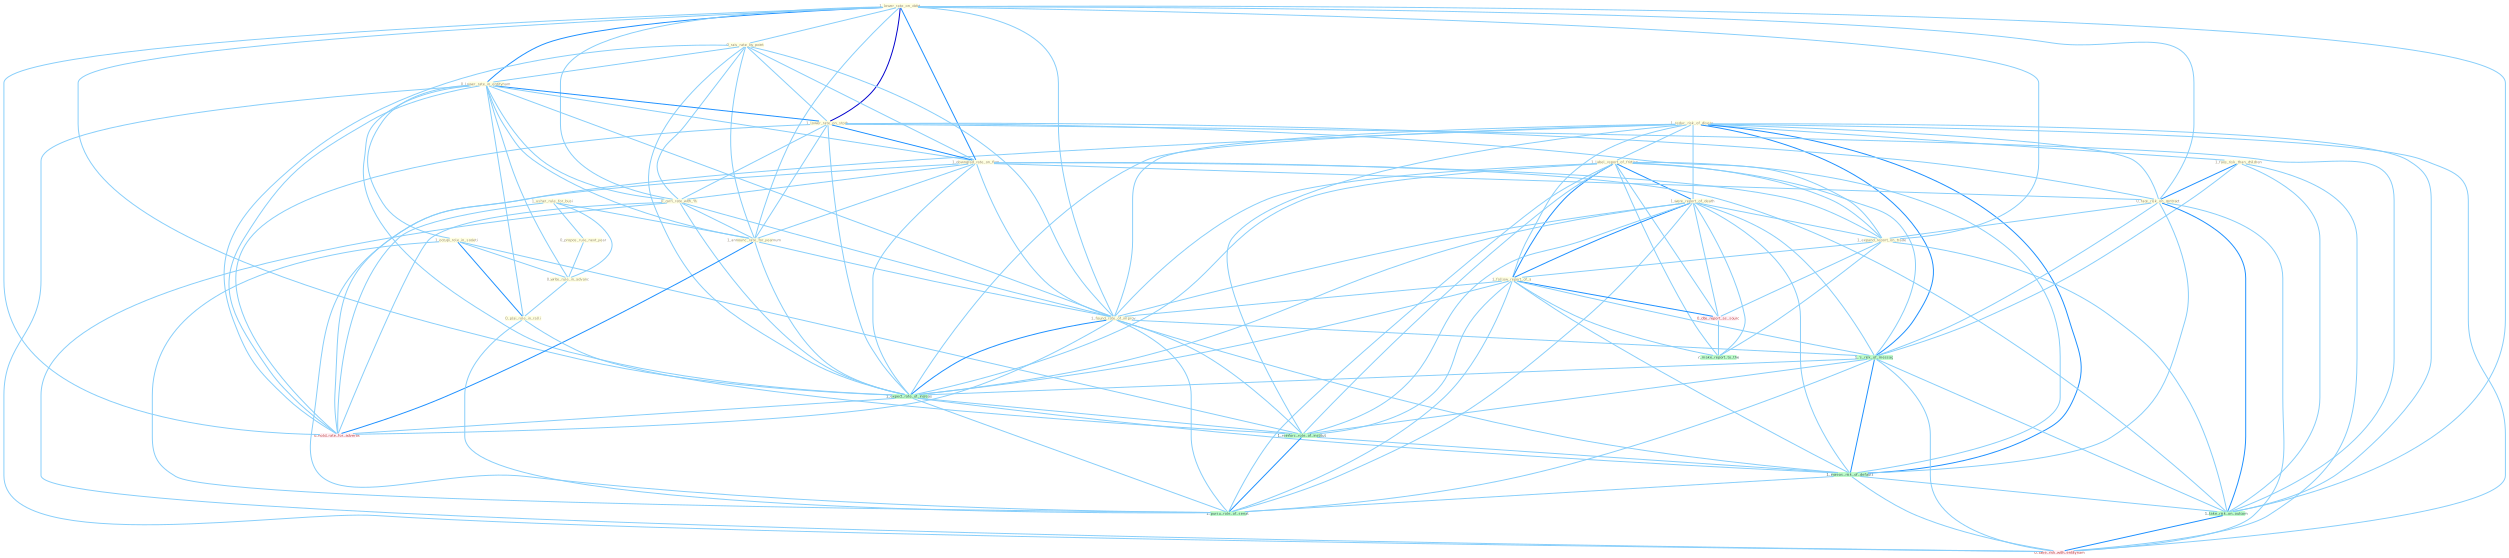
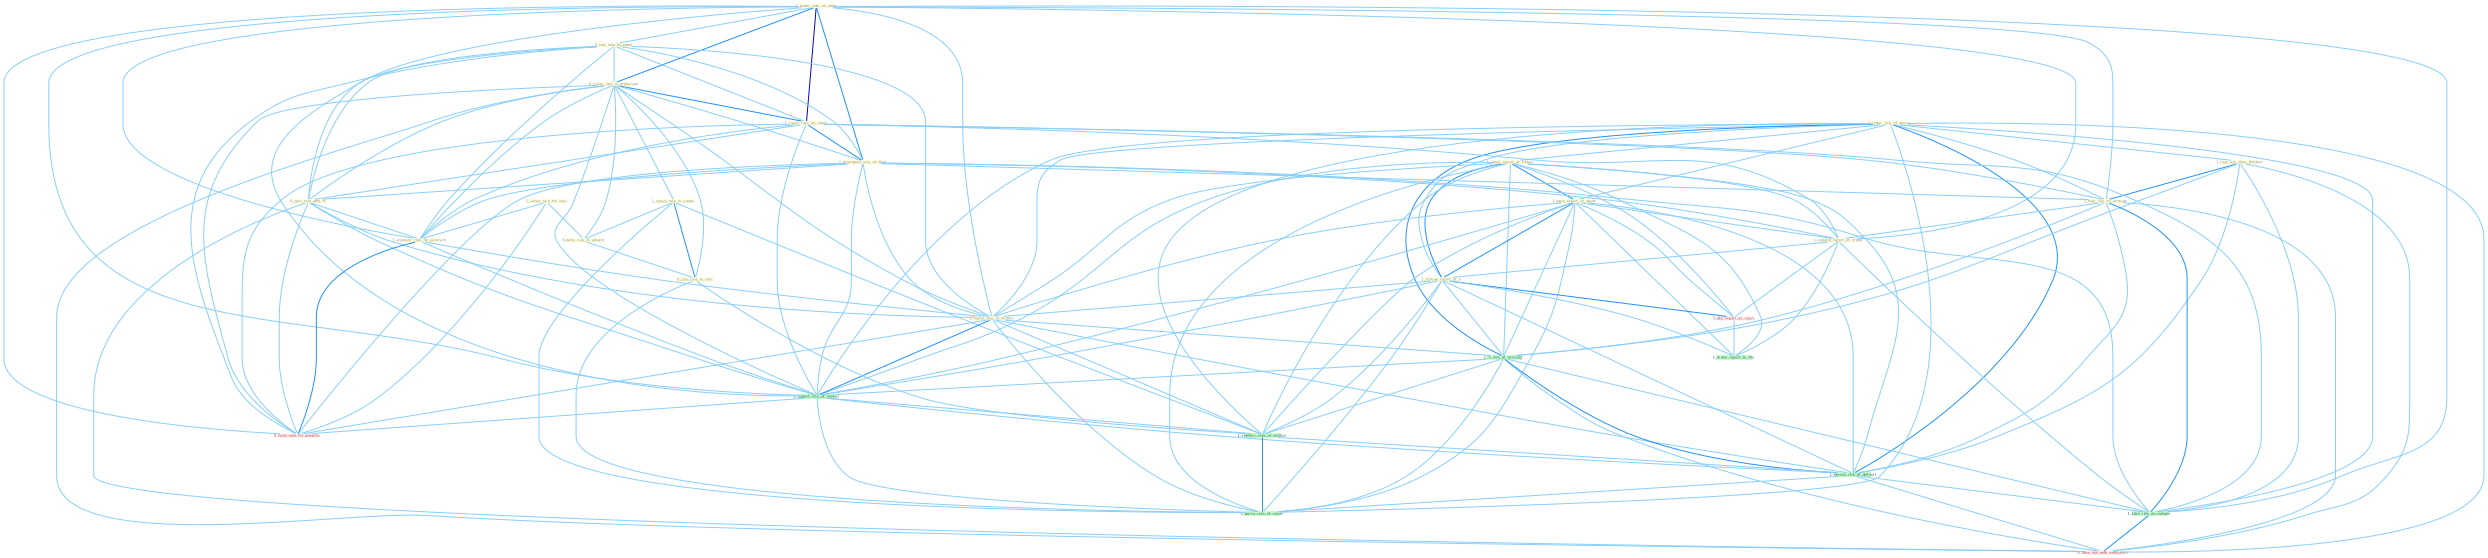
(584, 240) -> none
(1718, 357) -> (1734, 357)
none -> (2106, 383)
